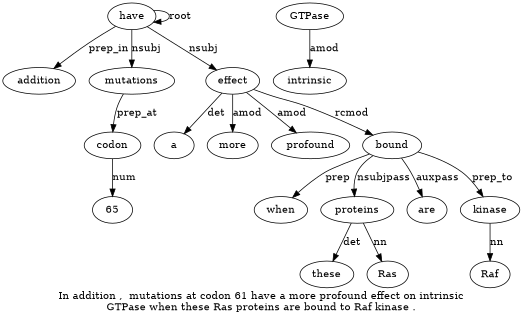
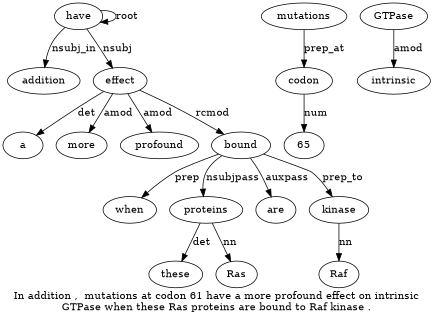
(132, 45) -> none
(109, 49) -> (74, 49)
